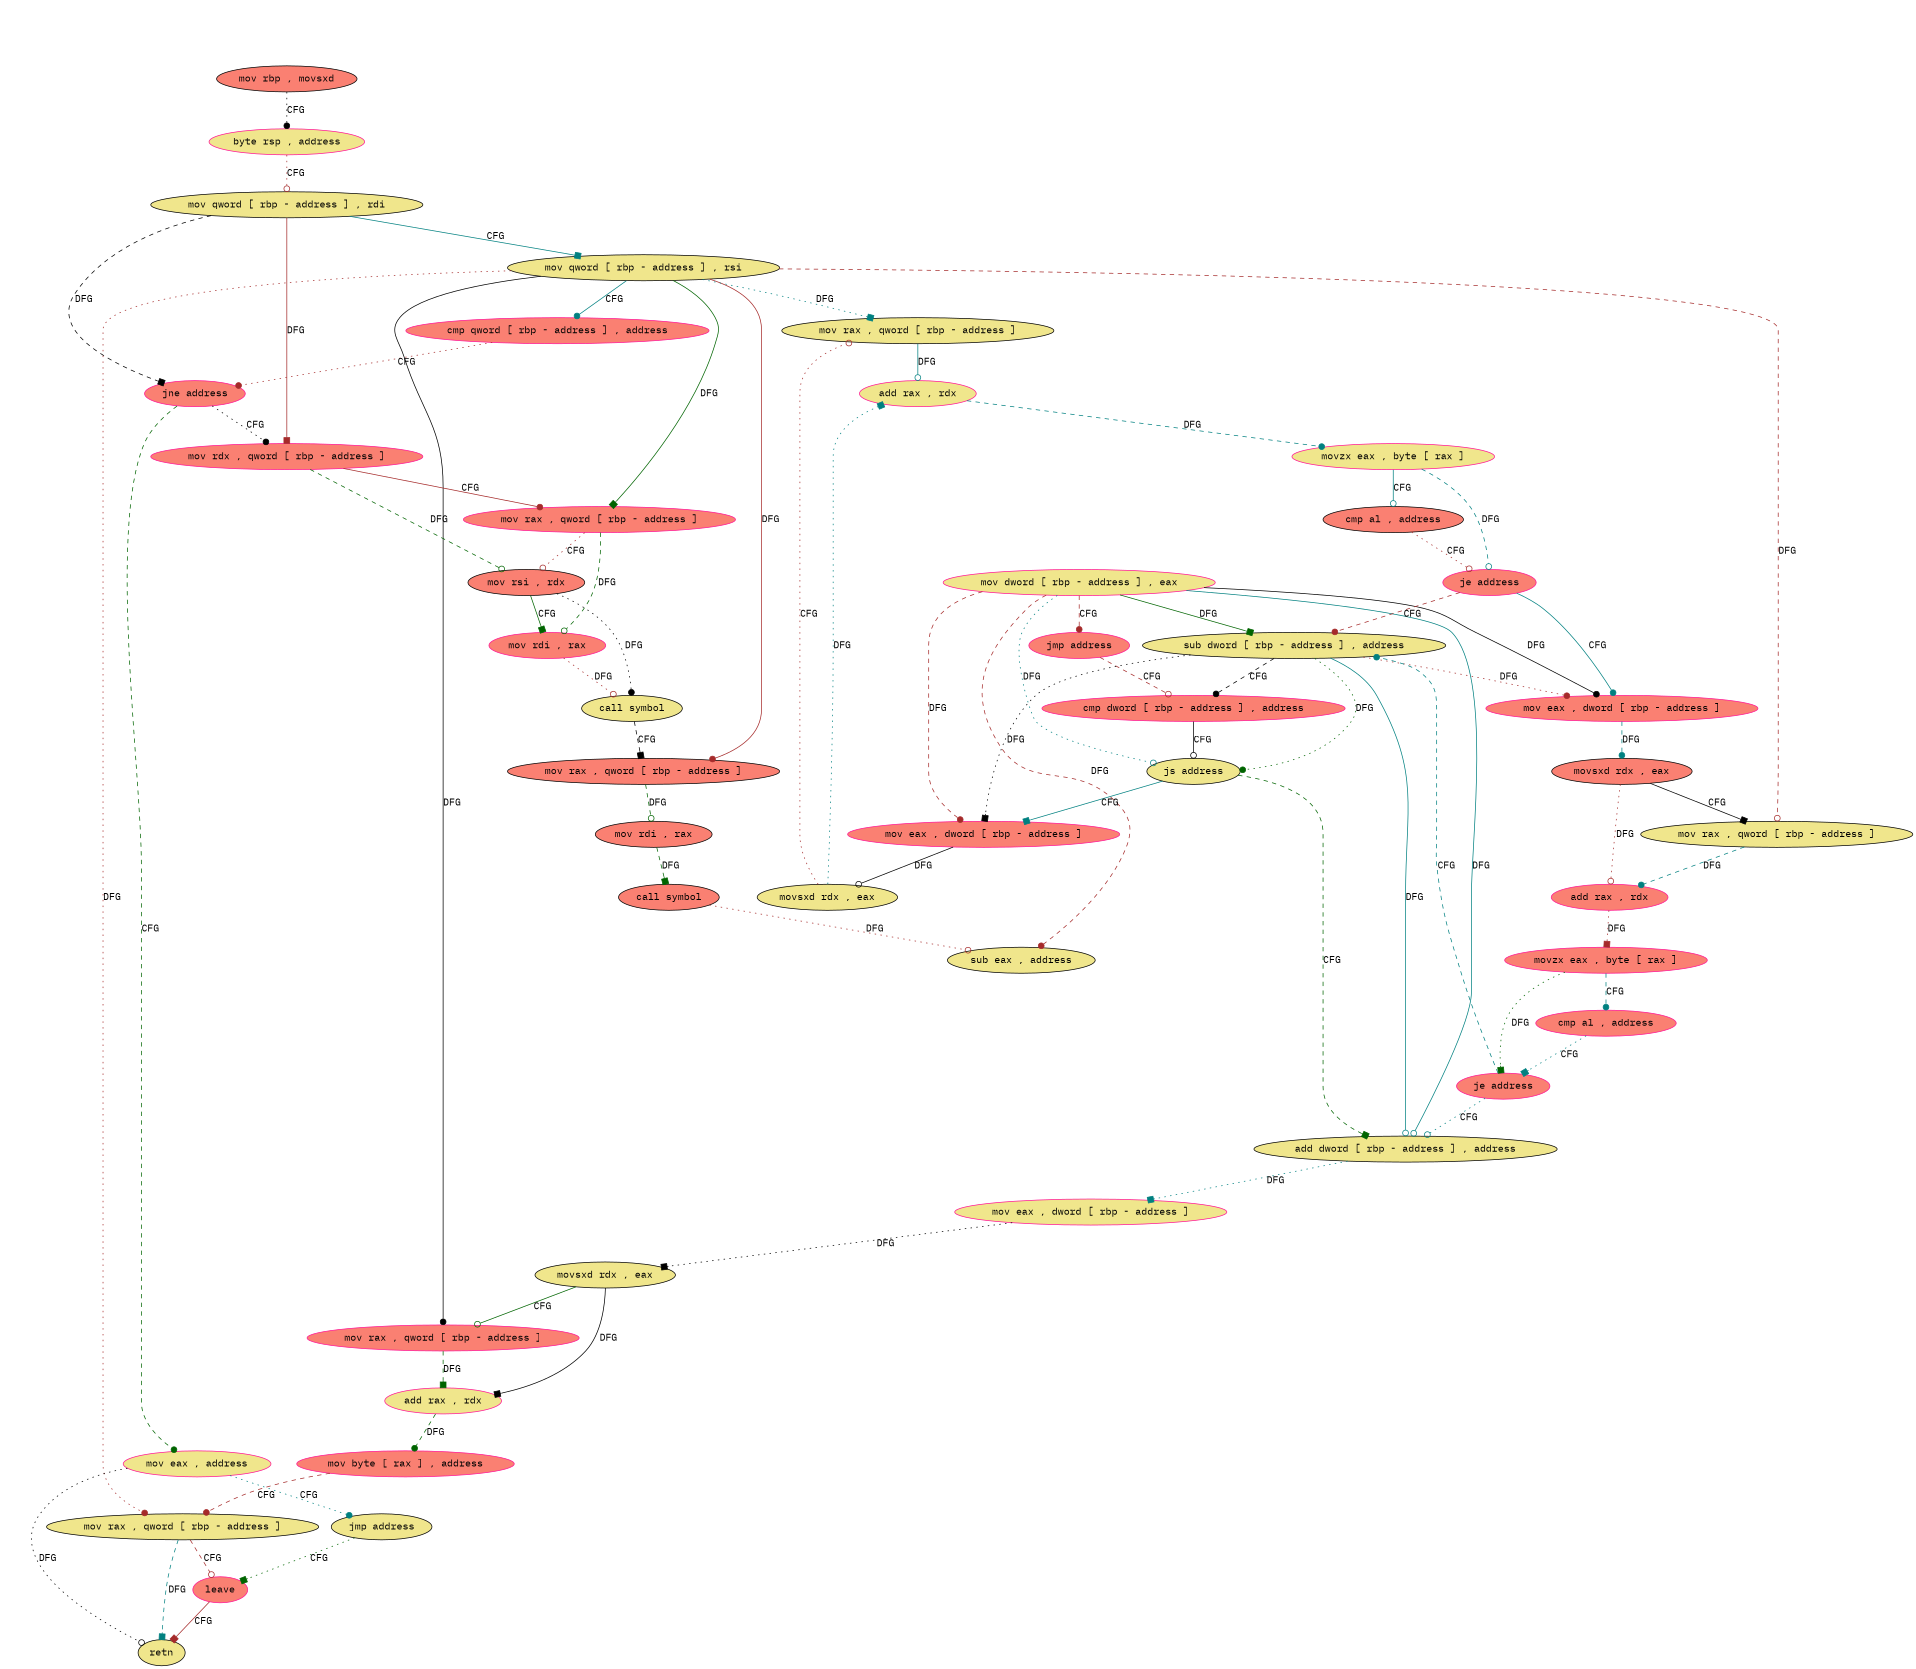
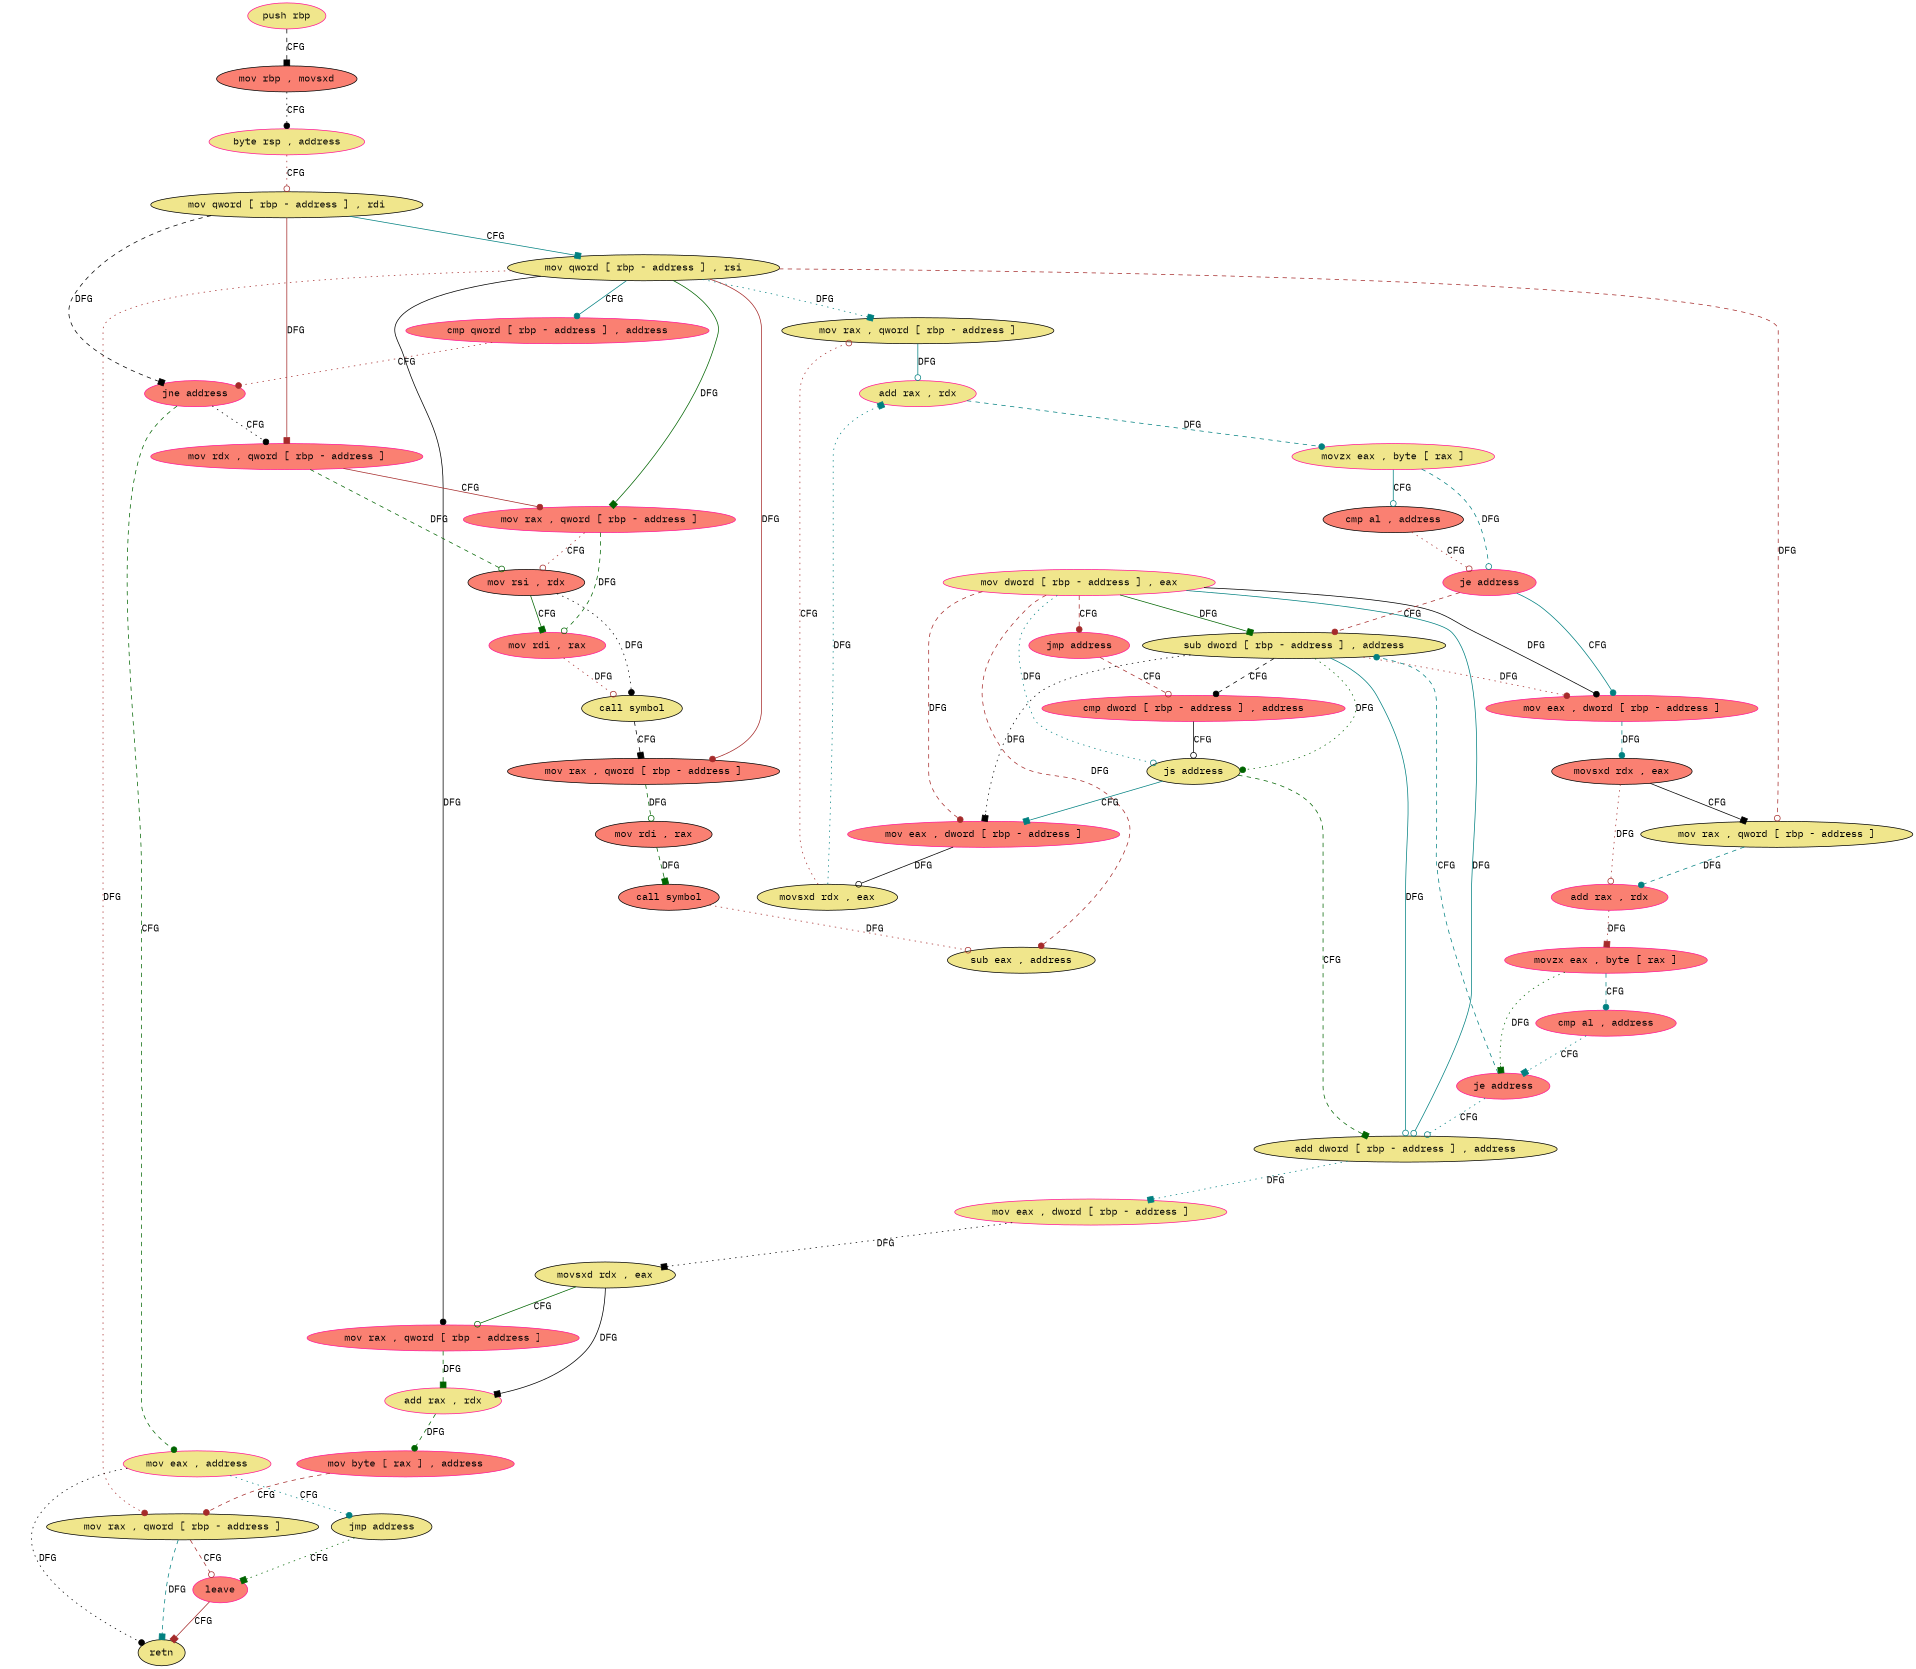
none -> (287, 16)
(34, 1552) -> (34, 1552)
